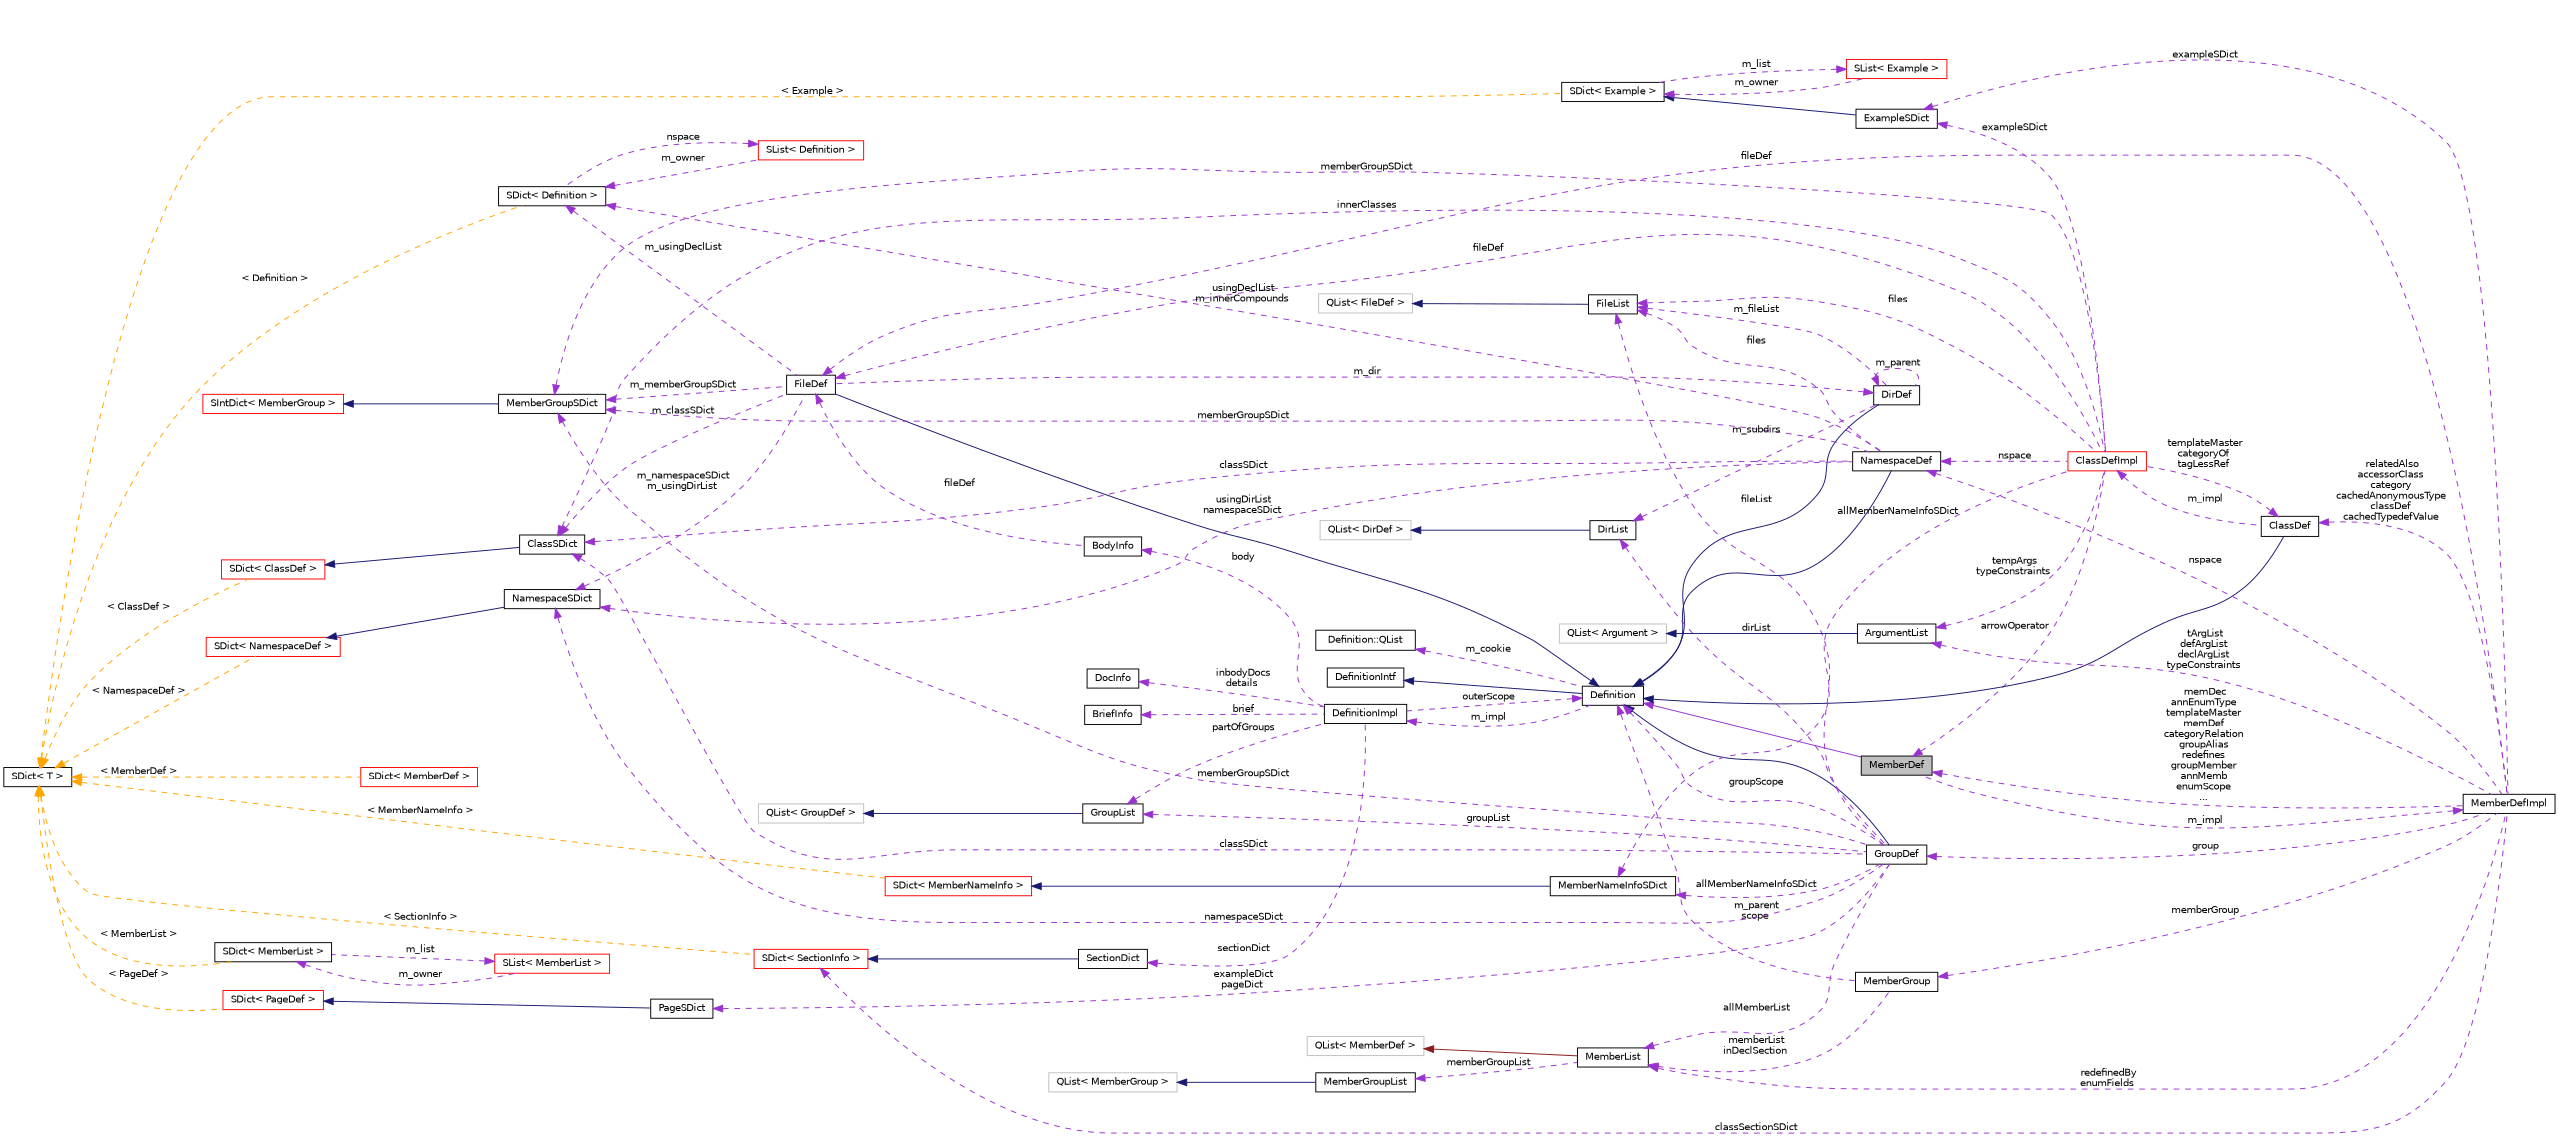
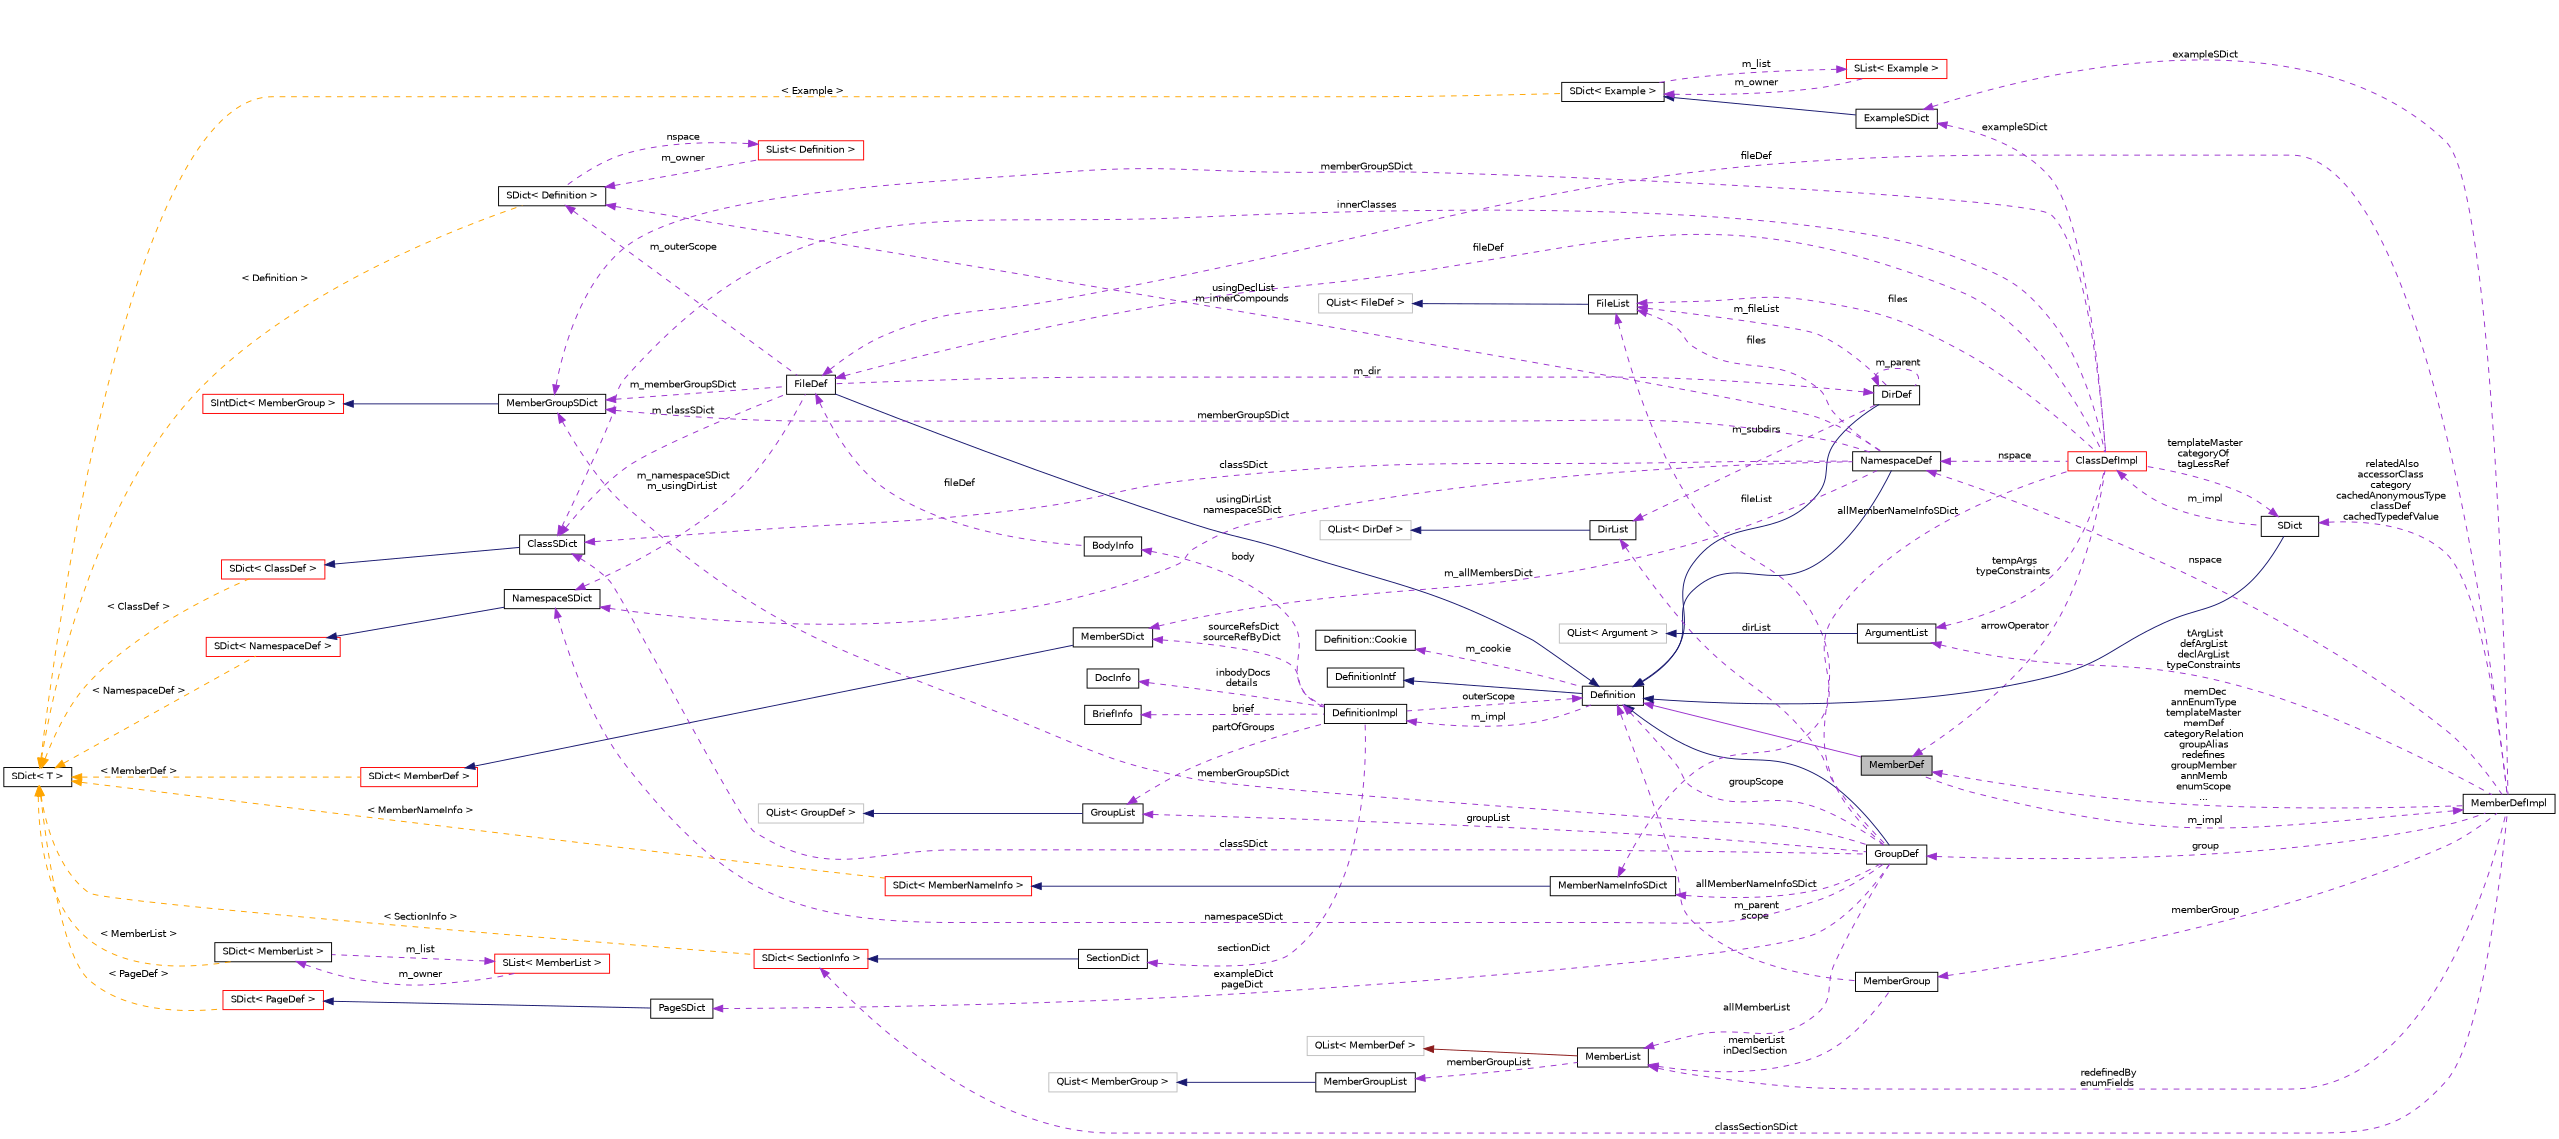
(682, 247) -> (682, 247)
(2290, 526) -> (2290, 526)
none -> (1113, 637)
(1366, 640) -> (1366, 640)
